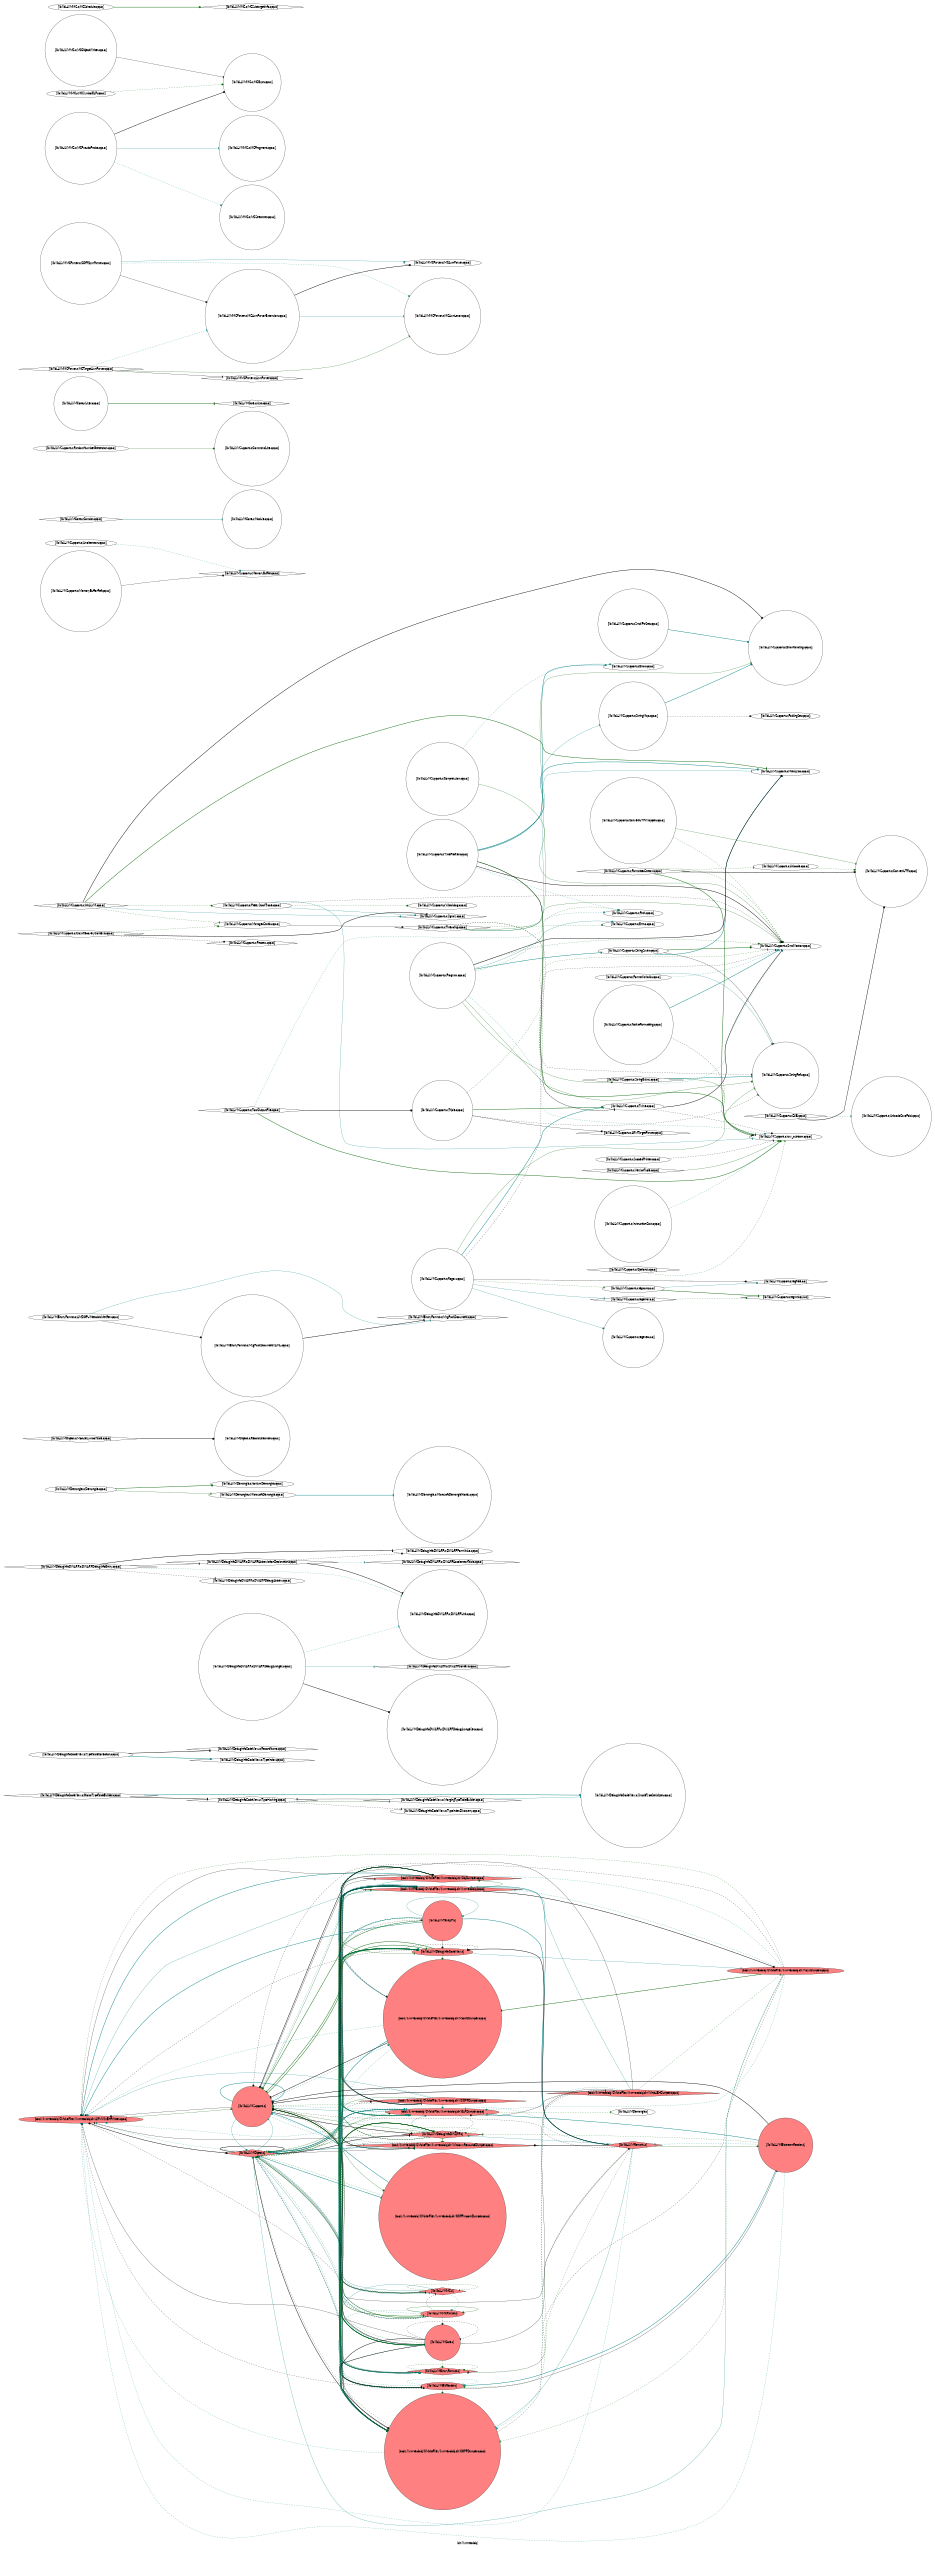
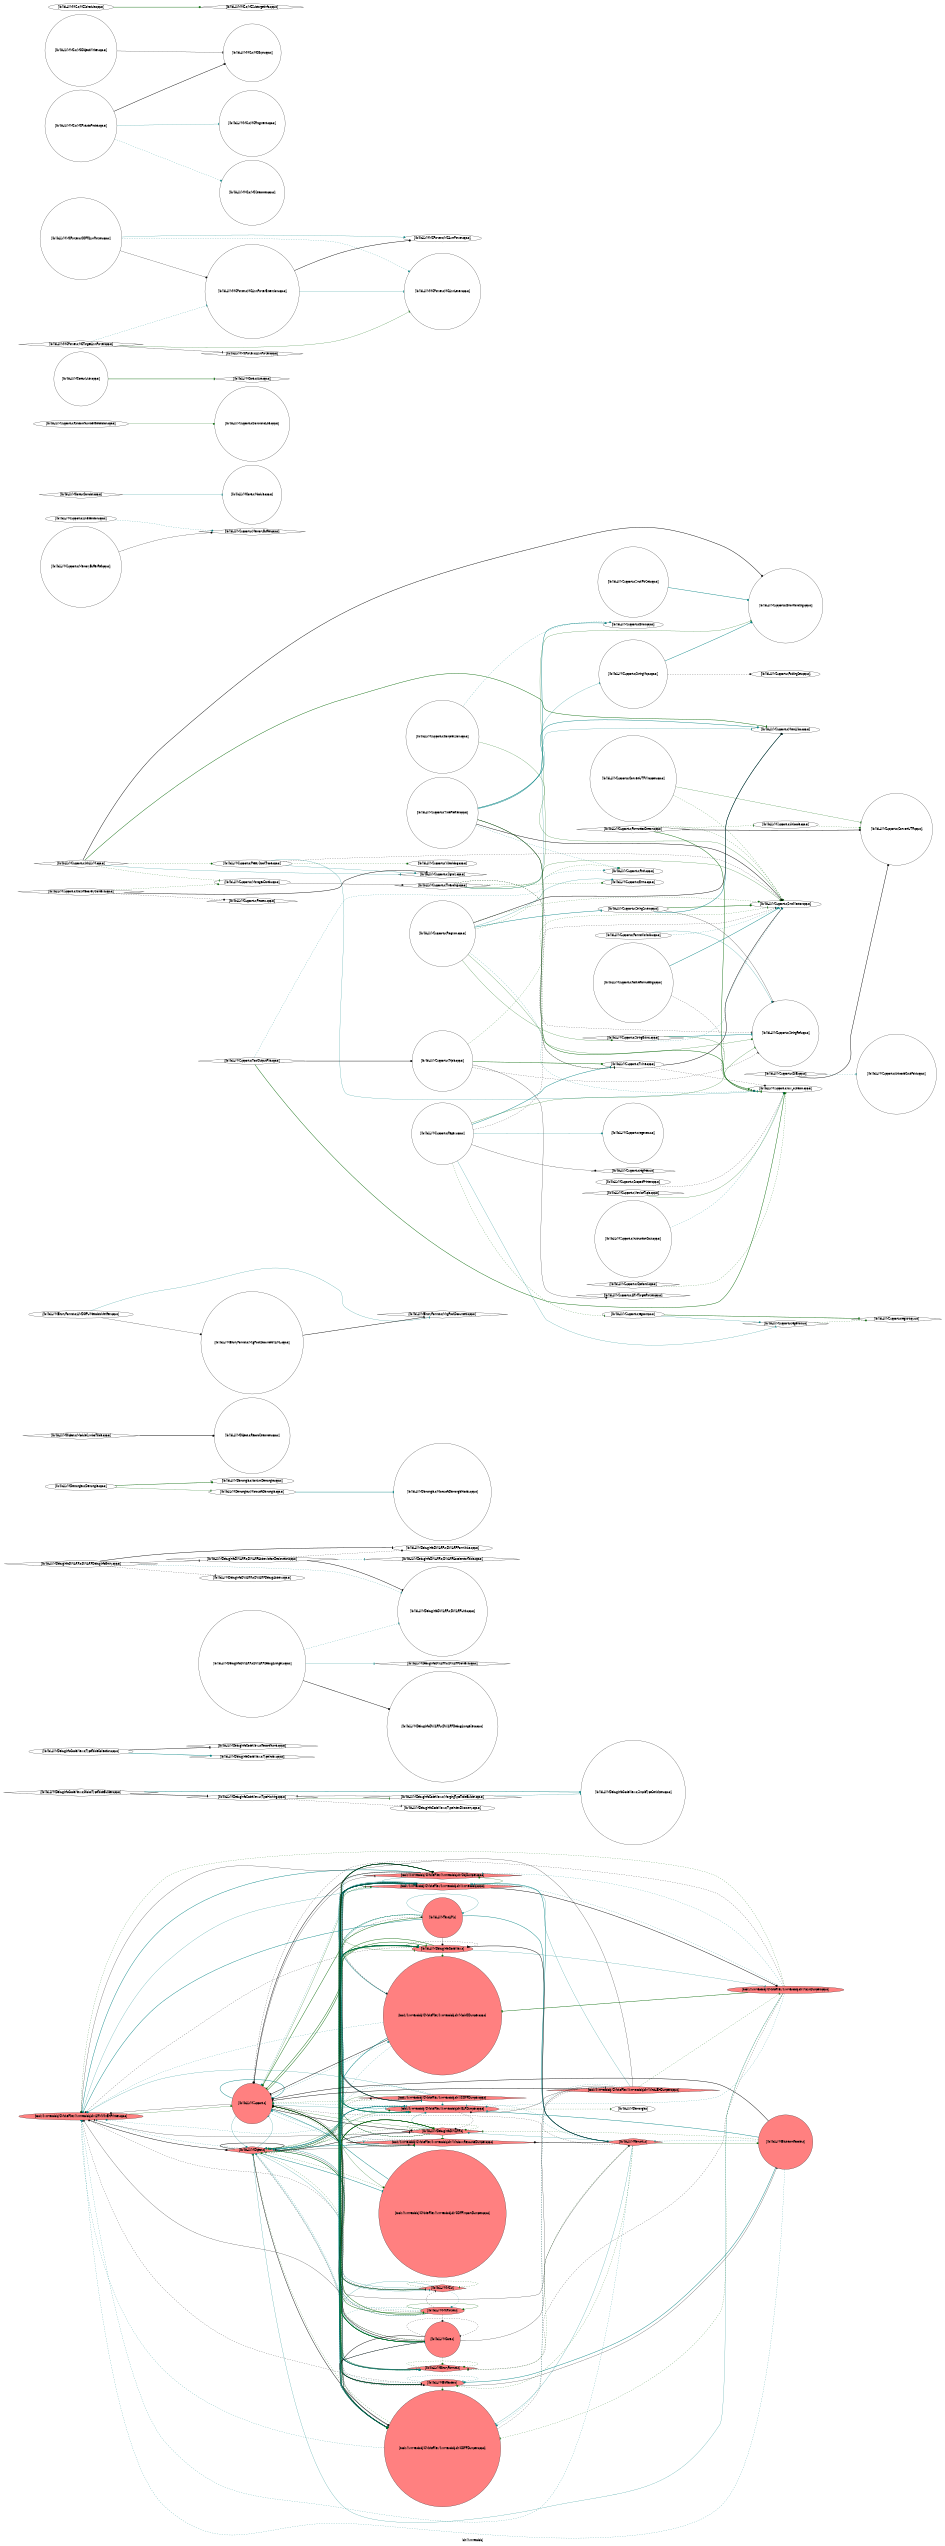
(81, 94) -> none
(709, 1285) -> (710, 1319)
